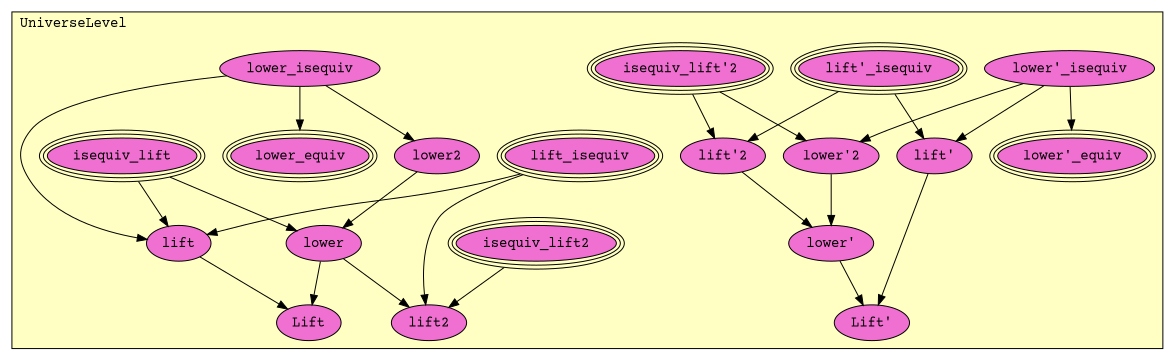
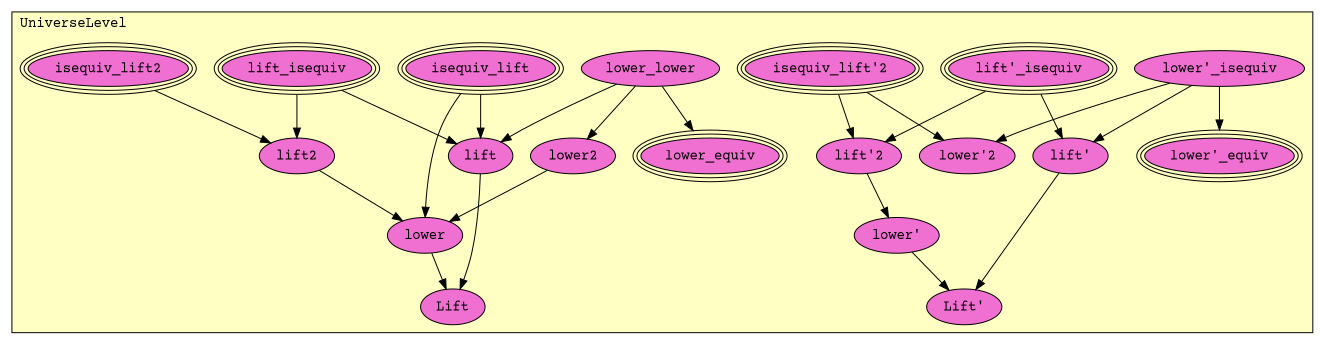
(300, 69) -> (650, 69)
(831, 195) -> none
(372, 280) -> (357, 193)
